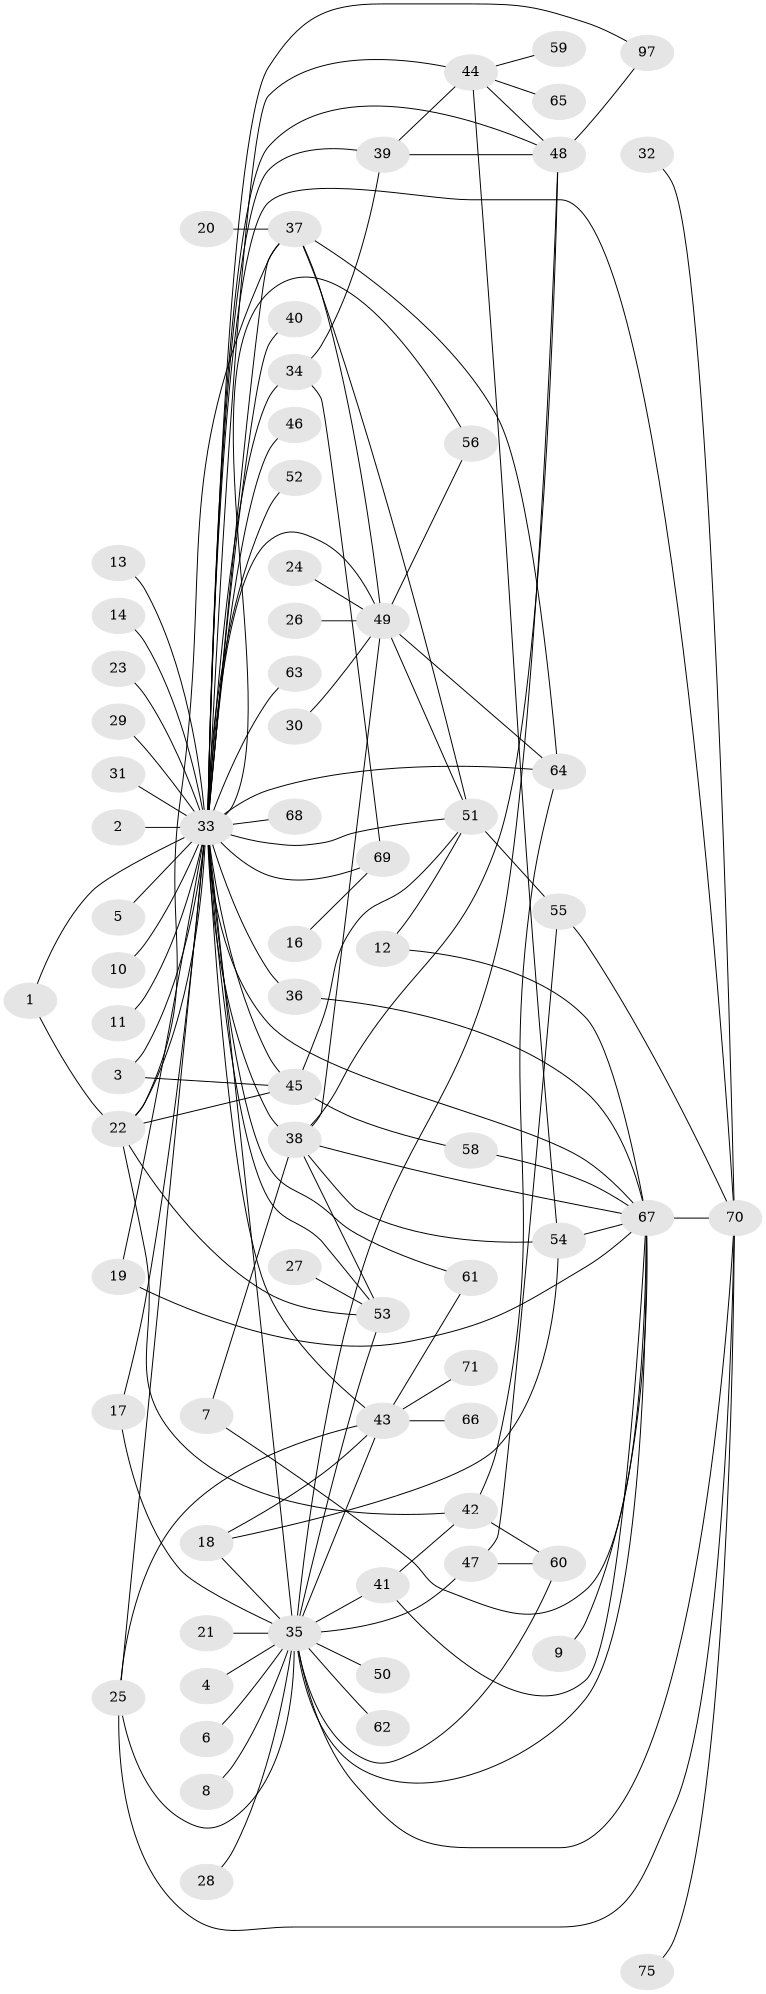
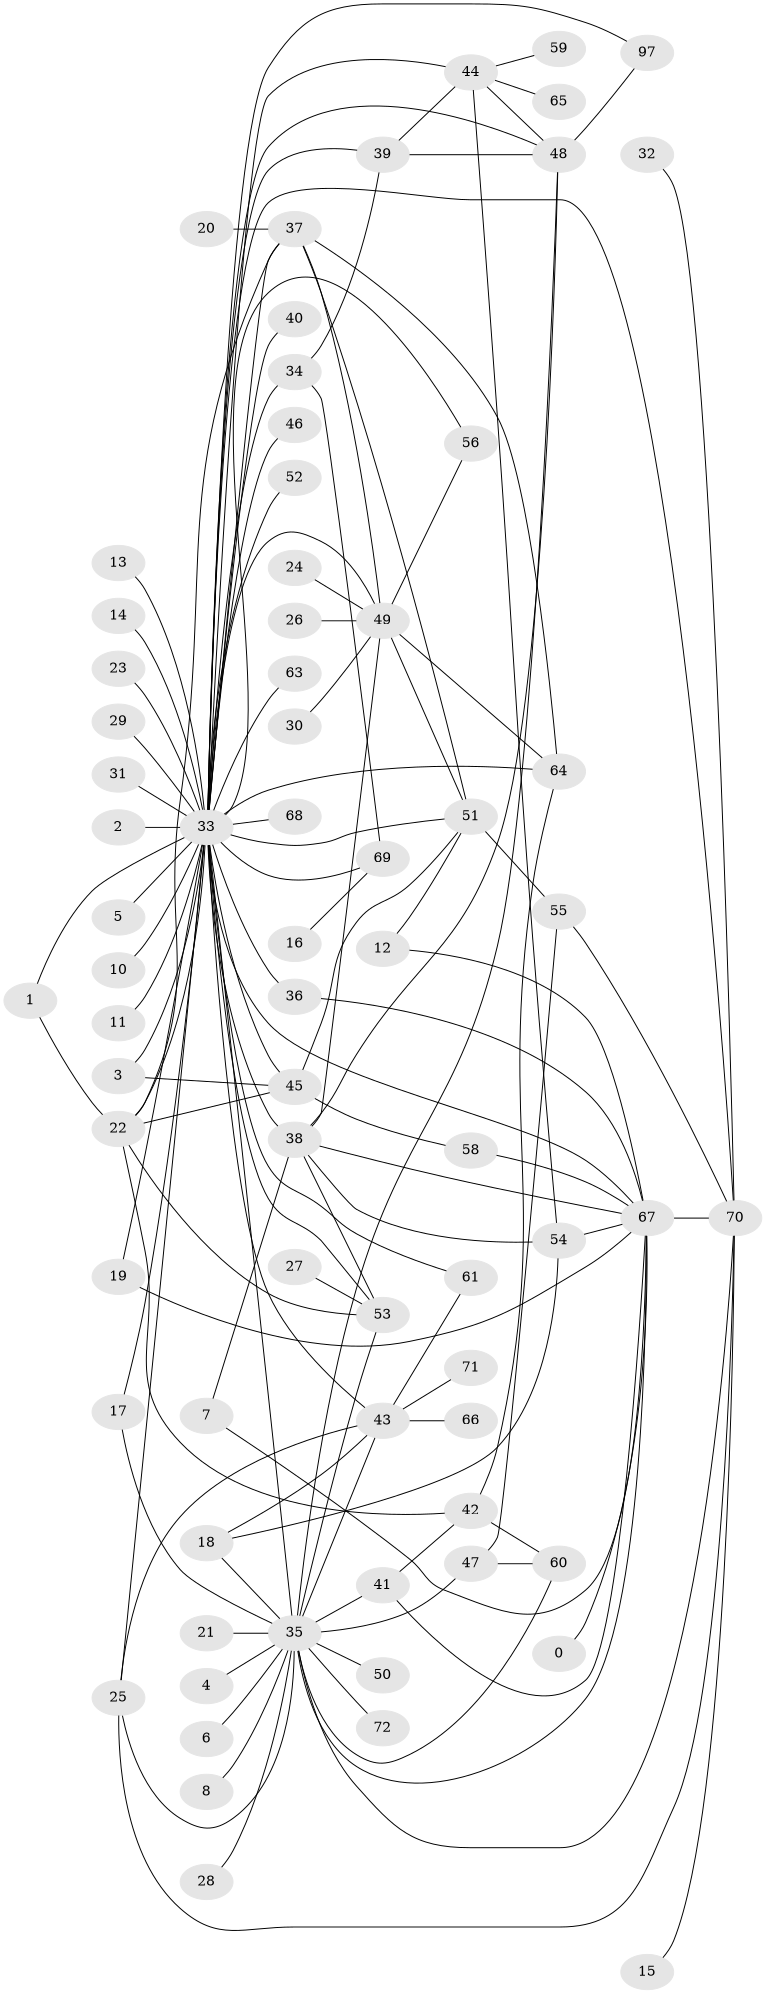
(559, 1654) -> (559, 1654)
(383, 1728) -> (383, 1728)
(647, 1972) -> (647, 1972)
